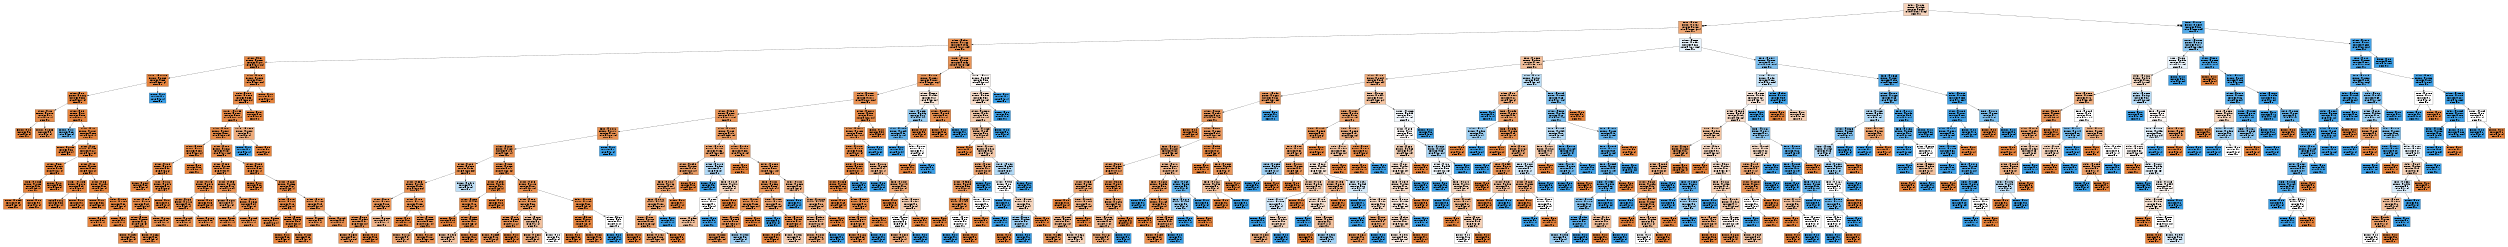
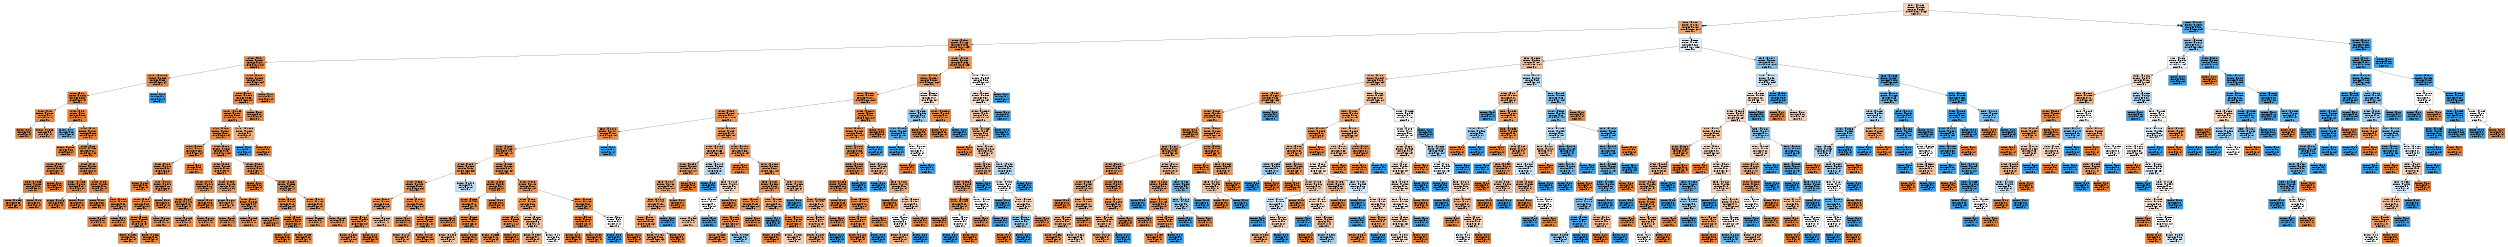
(56, 204) -> (56, 204)
(1731, 238) -> (1731, 238)
